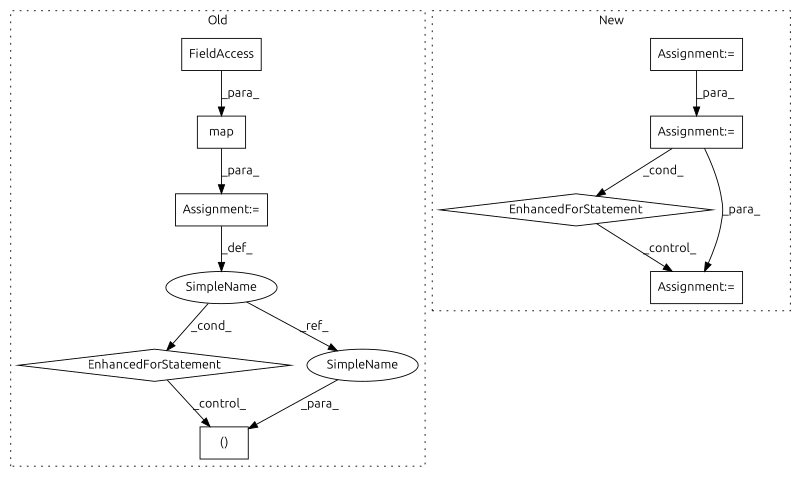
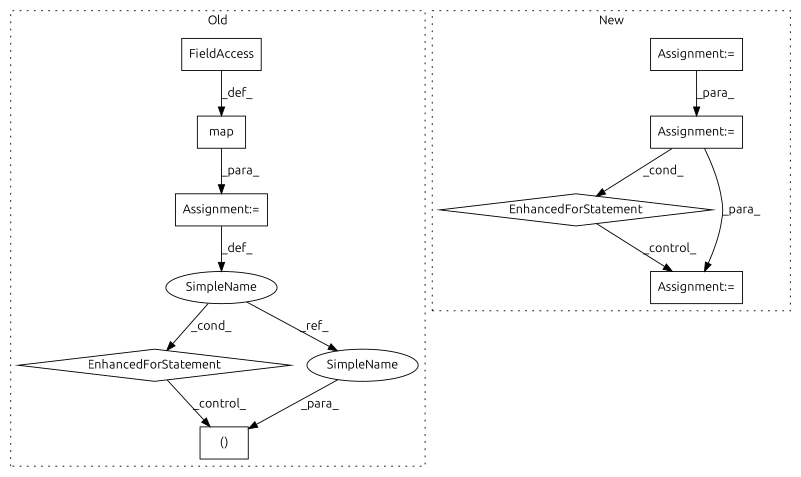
(241, 93) -> (237, 93)
